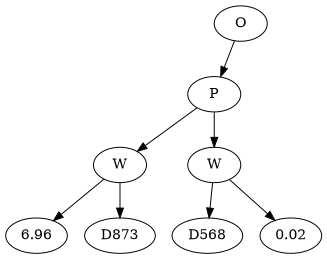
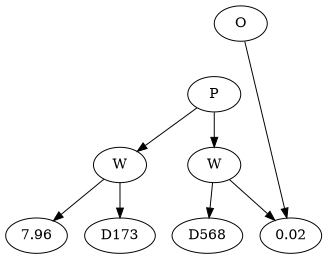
(229, 54) -> (265, 125)
(37, 236) -> (37, 236)
(120, 236) -> (120, 236)
